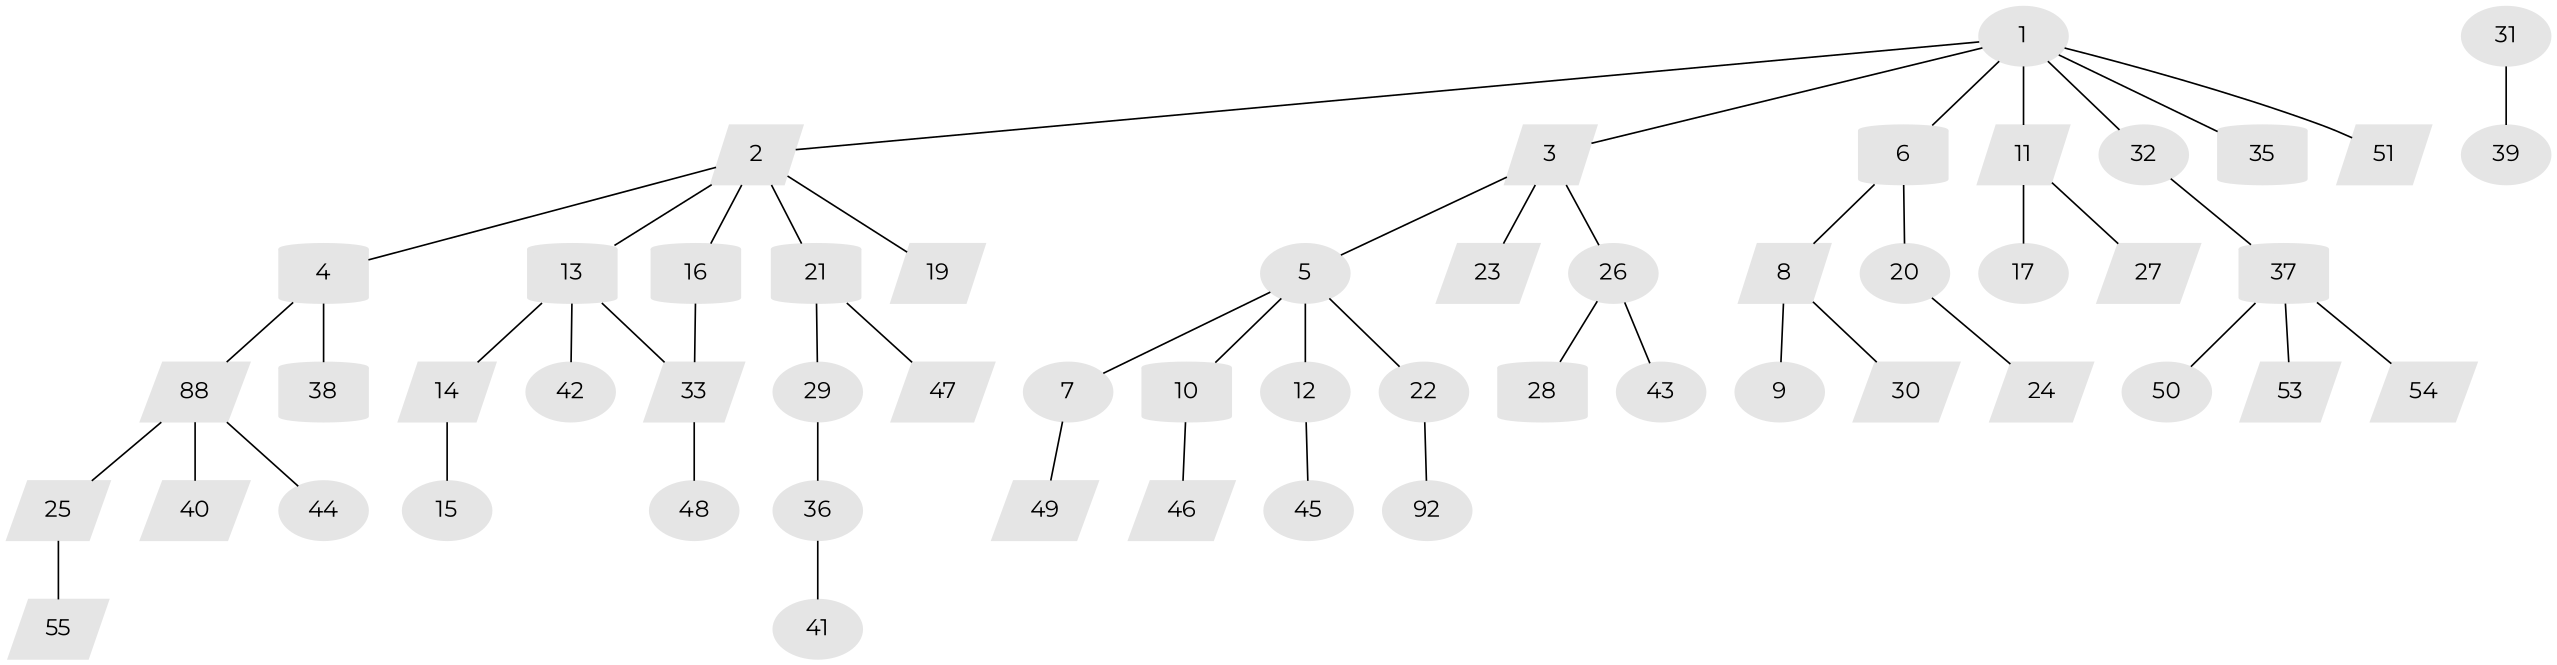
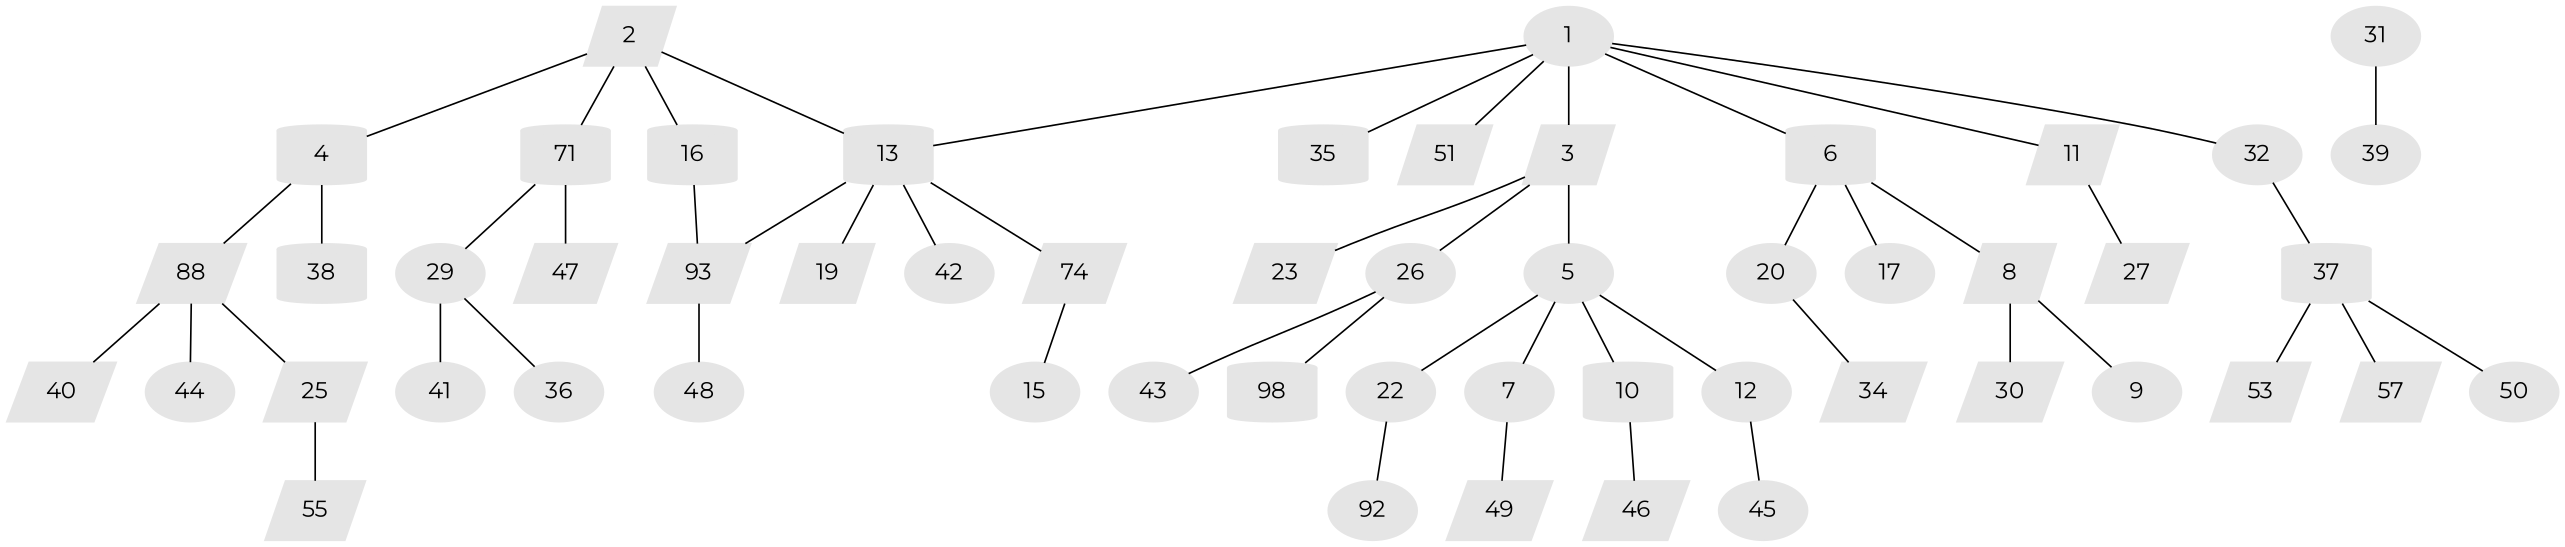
(1387, 96) -> (1230, 95)
(847, 214) -> (858, 214)
(2023, 214) -> (1861, 215)
(816, 273) -> (566, 155)
(447, 392) -> (1075, 273)
(694, 392) -> (699, 273)
(1543, 392) -> (1272, 392)
(2042, 392) -> (1874, 392)
(2424, 392) -> (2391, 392)
(818, 570) -> (440, 333)
